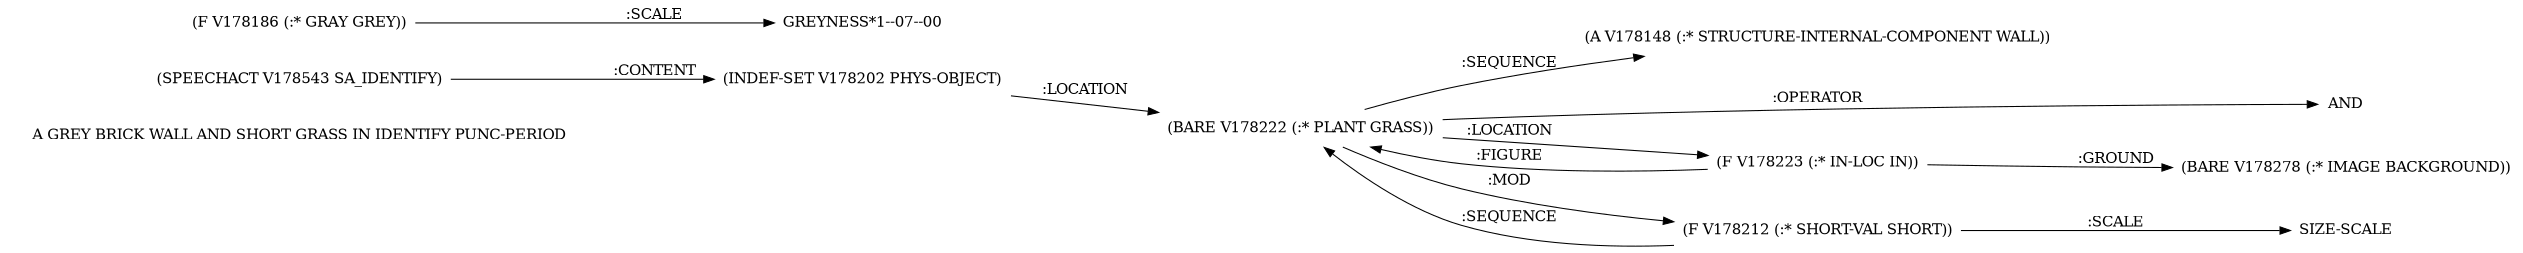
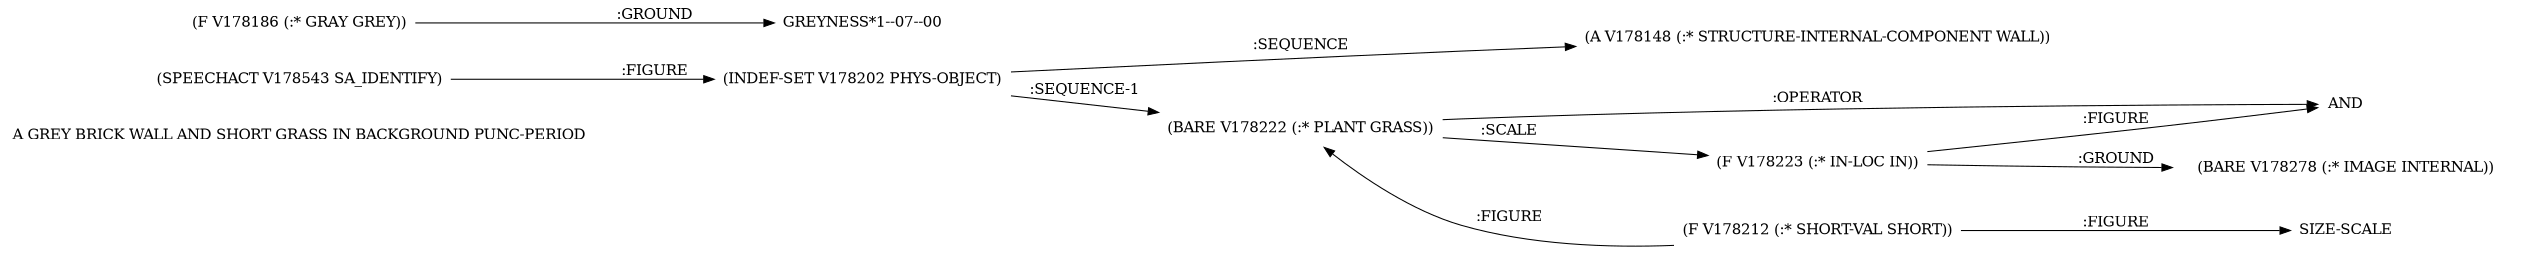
(655, 15) -> (655, 15)
(655, 71) -> (655, 71)
(1498, 79) -> (1288, 59)
(1085, 90) -> (1085, 90)
(1509, 131) -> (1509, 131)
(299, 136) -> (299, 136)
(2346, 168) -> (2346, 168)
(1544, 170) -> (2117, 131)
(1500, 197) -> none
(1509, 217) -> (1509, 217)
(2116, 223) -> (2116, 223)
